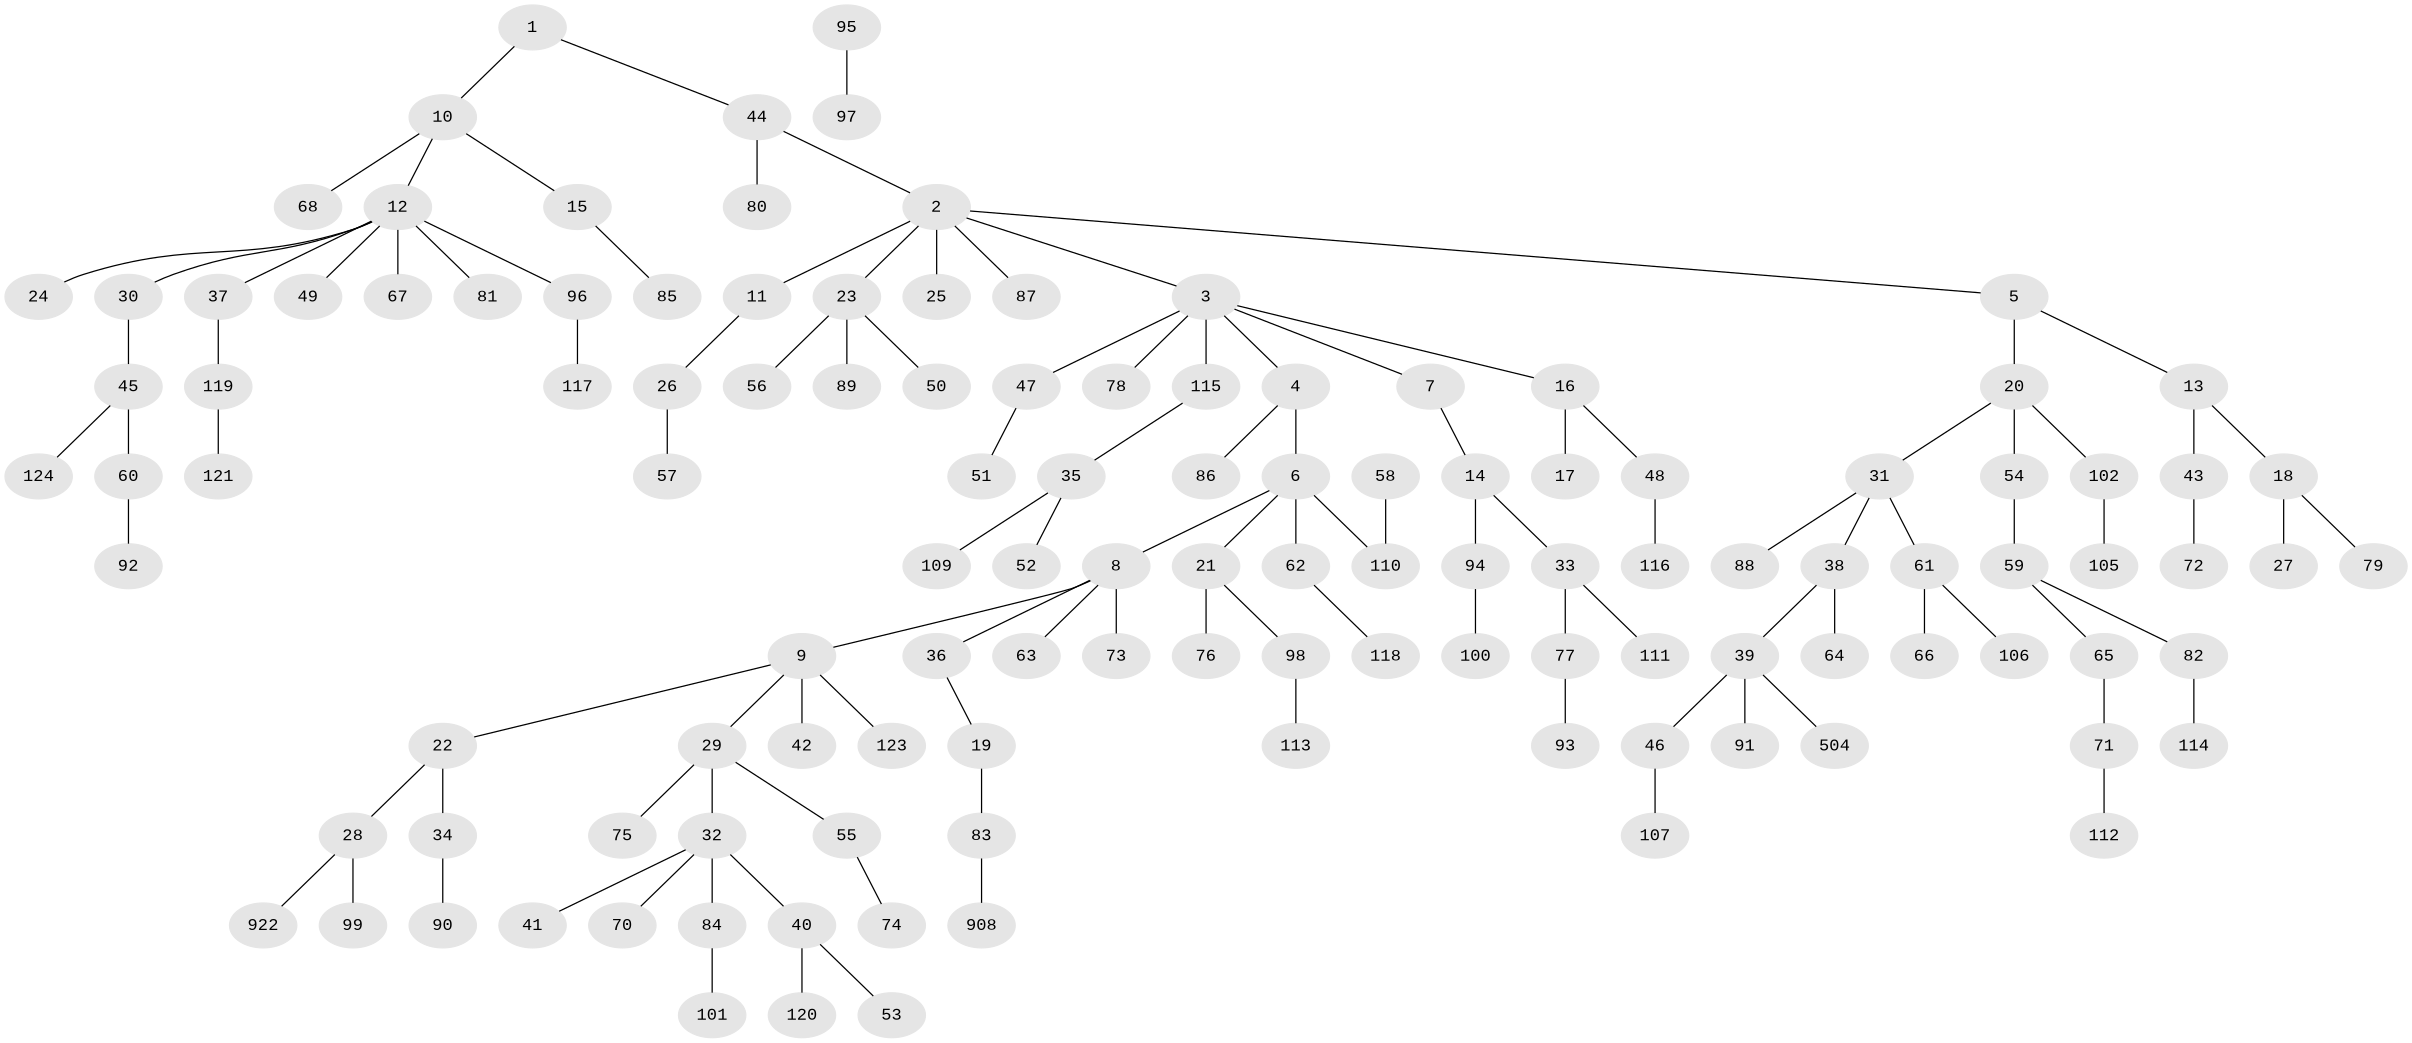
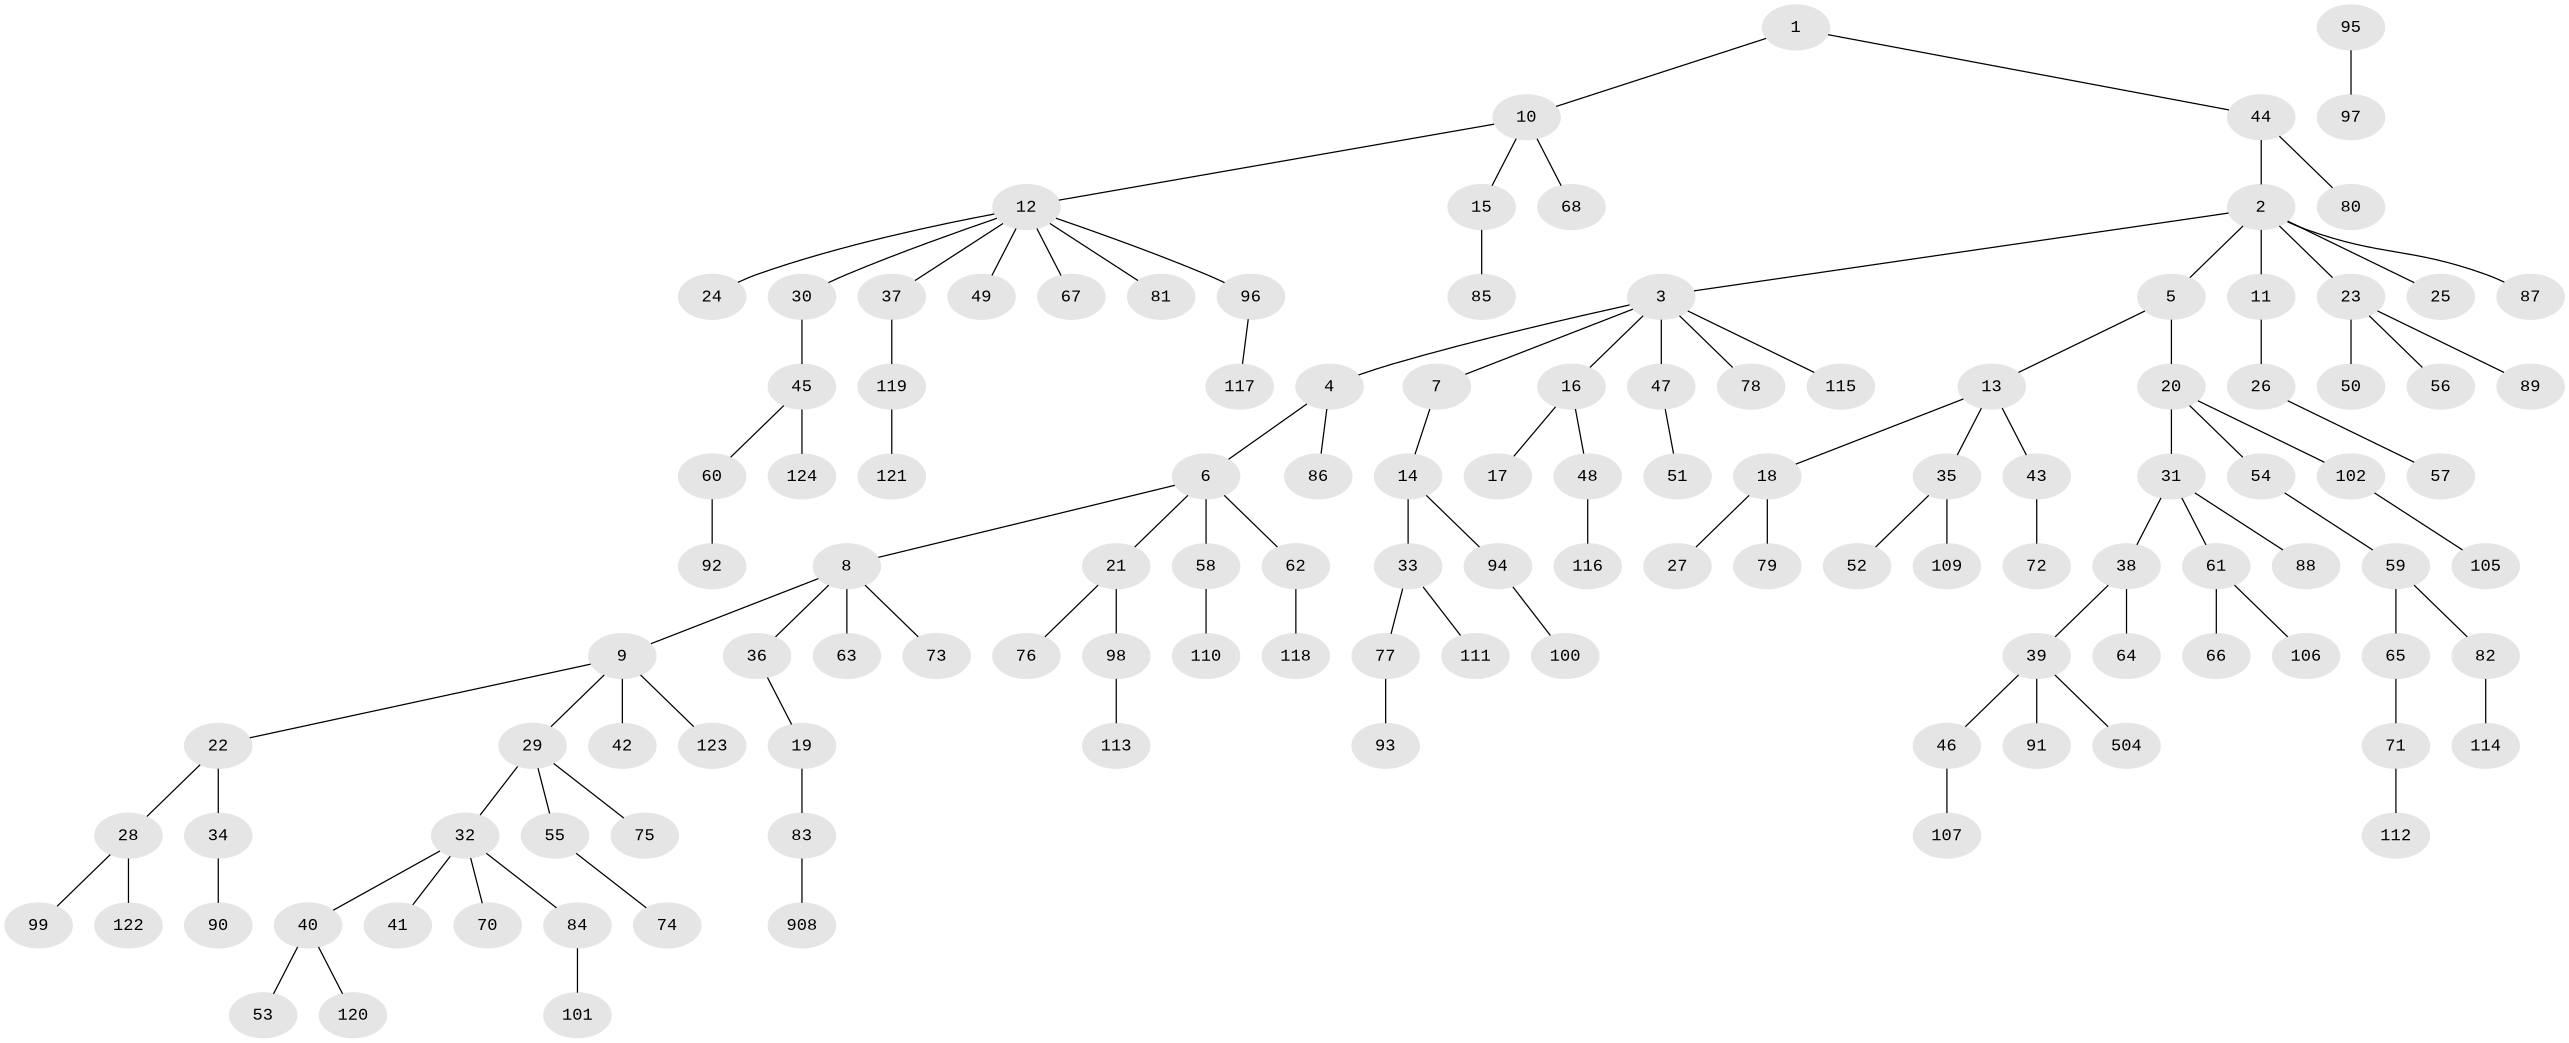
(1139, 432) -> (1969, 432)
(1341, 521) -> (1206, 521)
(263, 925) -> (128, 925)
